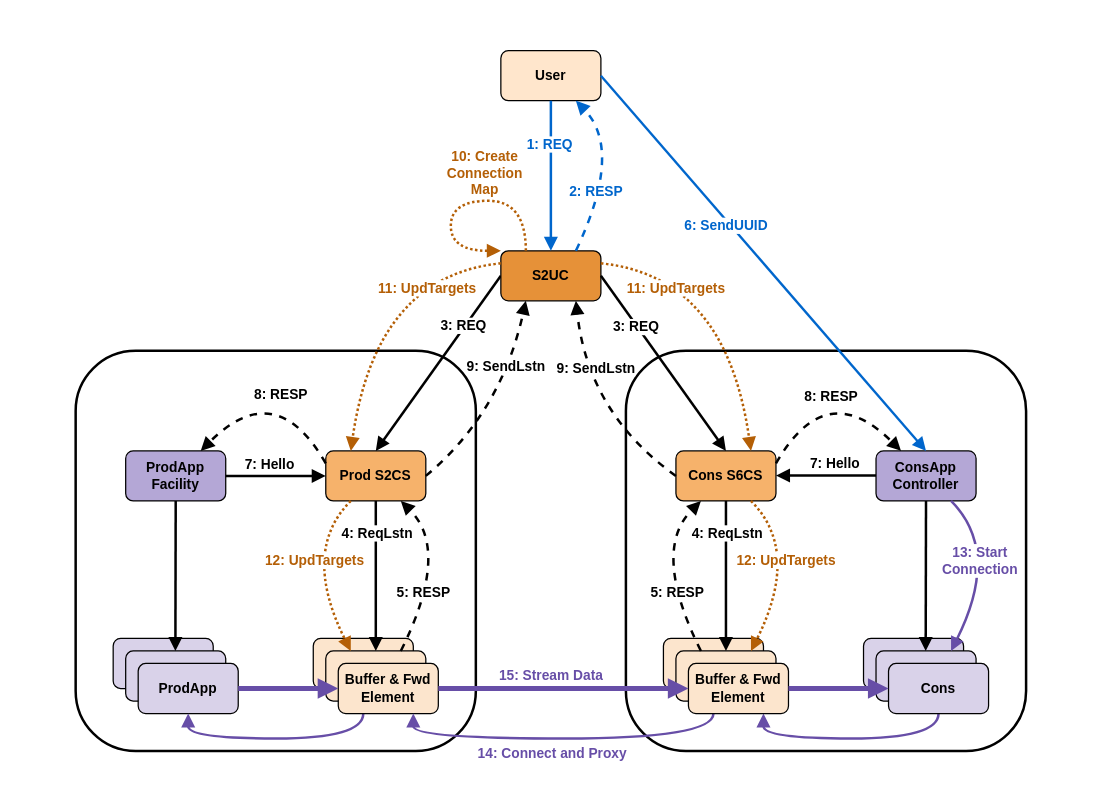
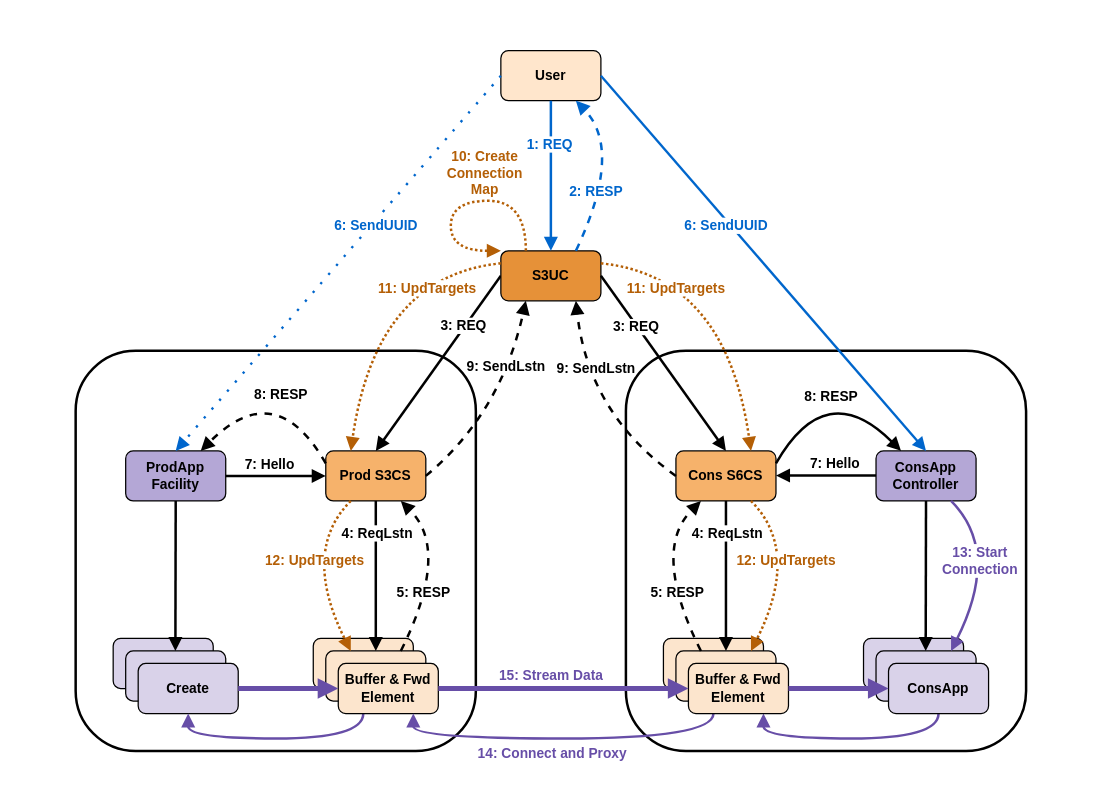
(551, 276) -> (551, 276)
none -> (280, 330)
(830, 414) -> (830, 414)
(376, 476) -> (376, 476)
(188, 688) -> (188, 688)
(938, 688) -> (938, 688)
